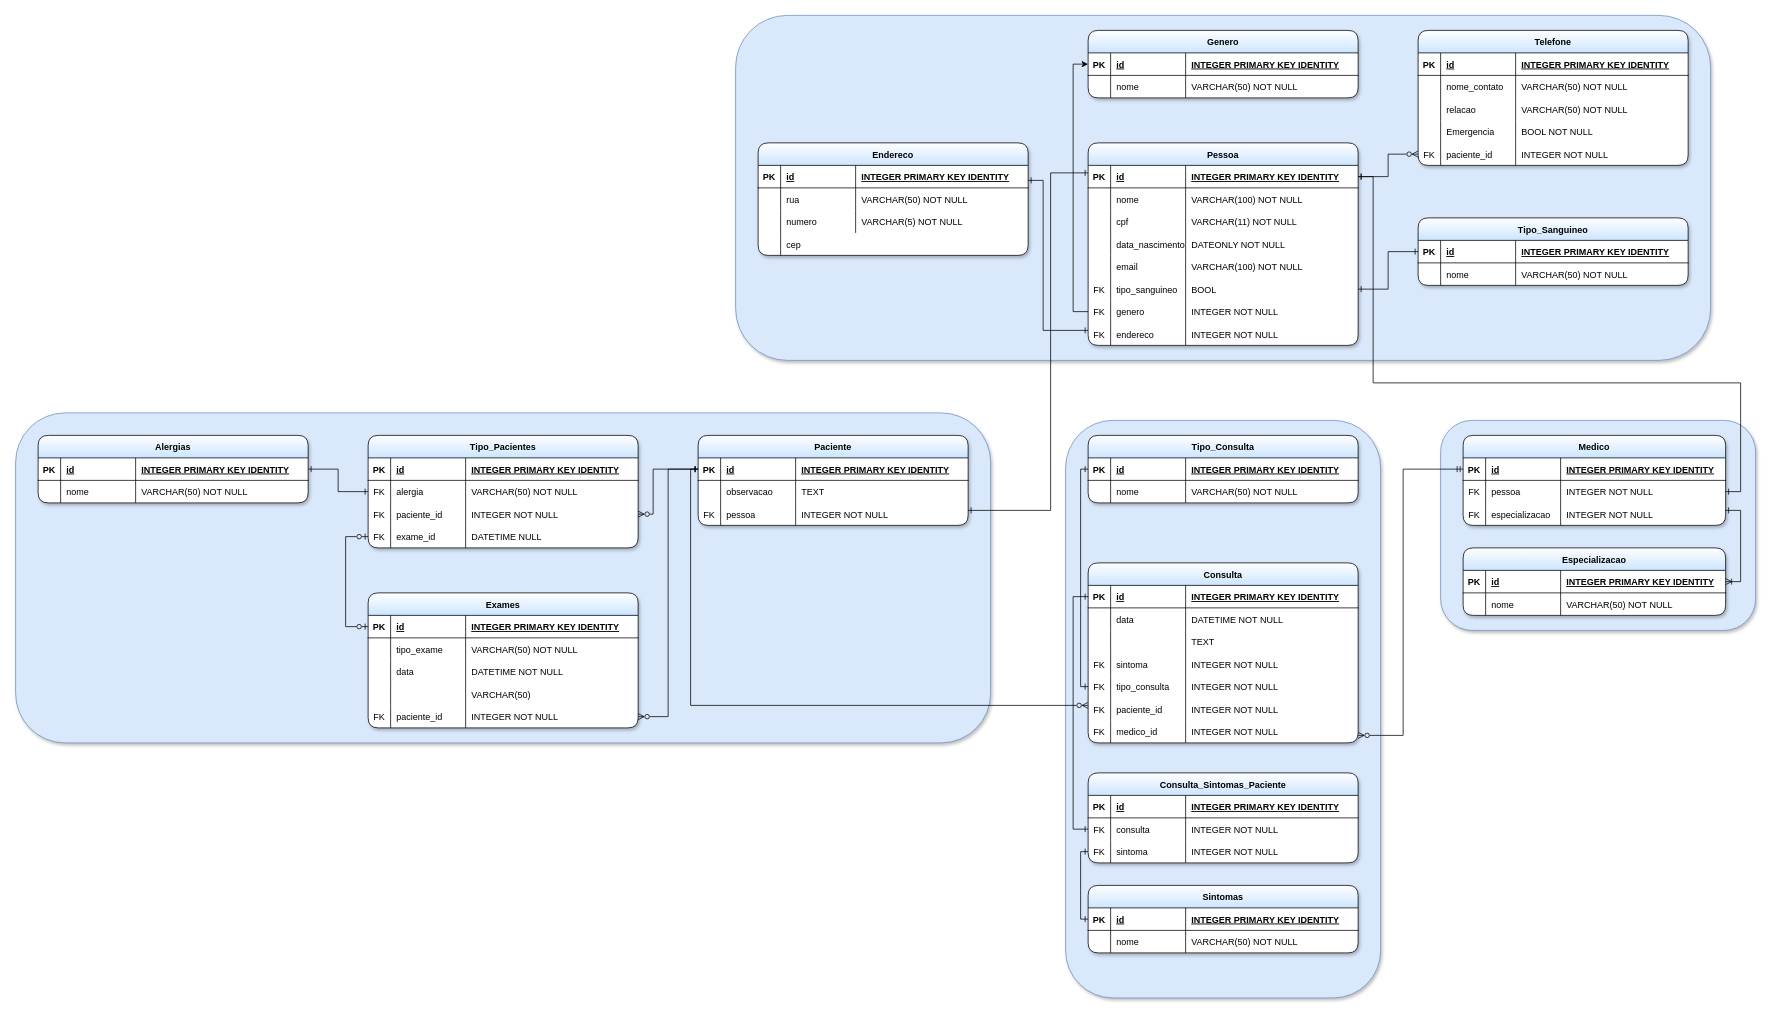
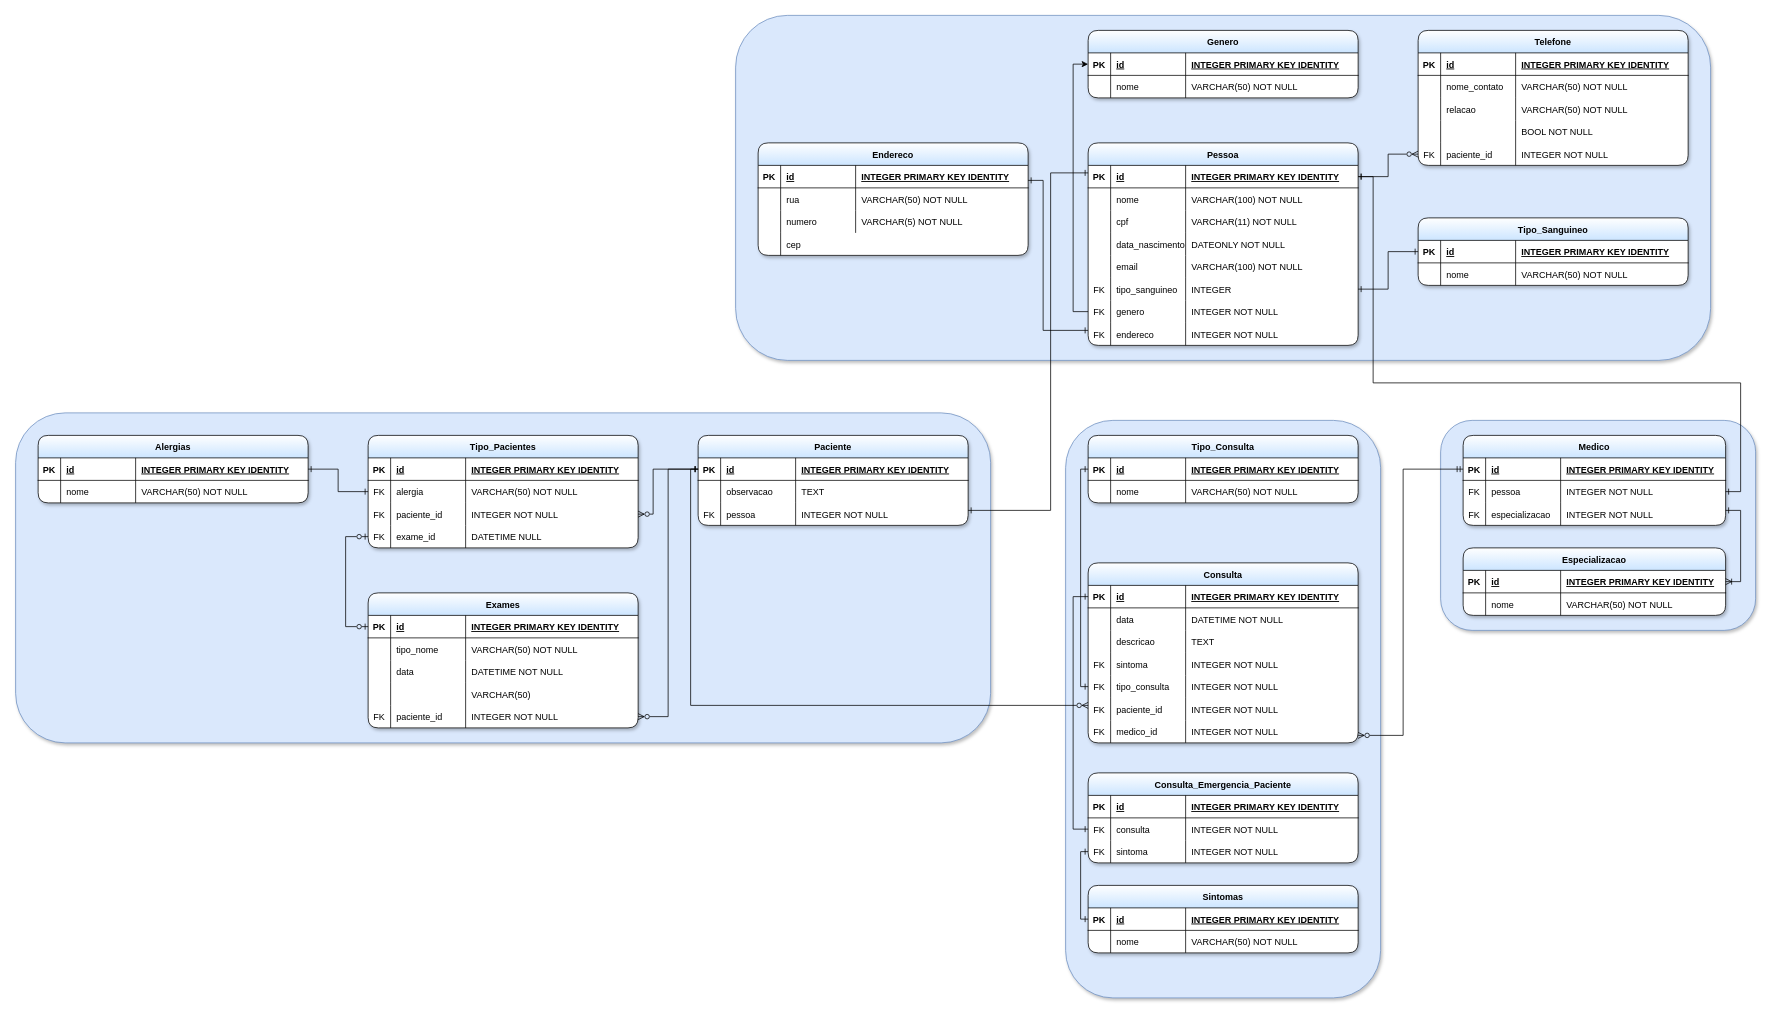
(1478, 132) -> none
(1201, 290) -> (1209, 290)
none -> (1148, 642)
(420, 650) -> (418, 650)
(1223, 785) -> (1223, 785)
